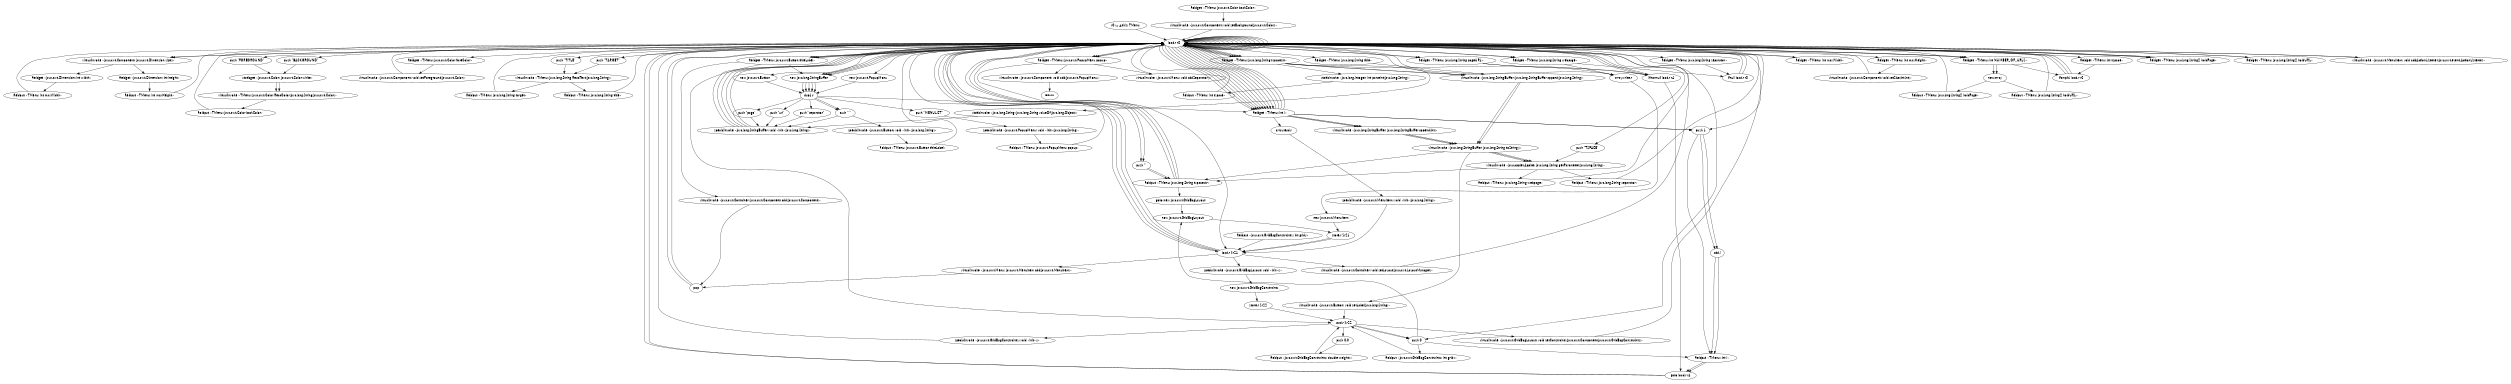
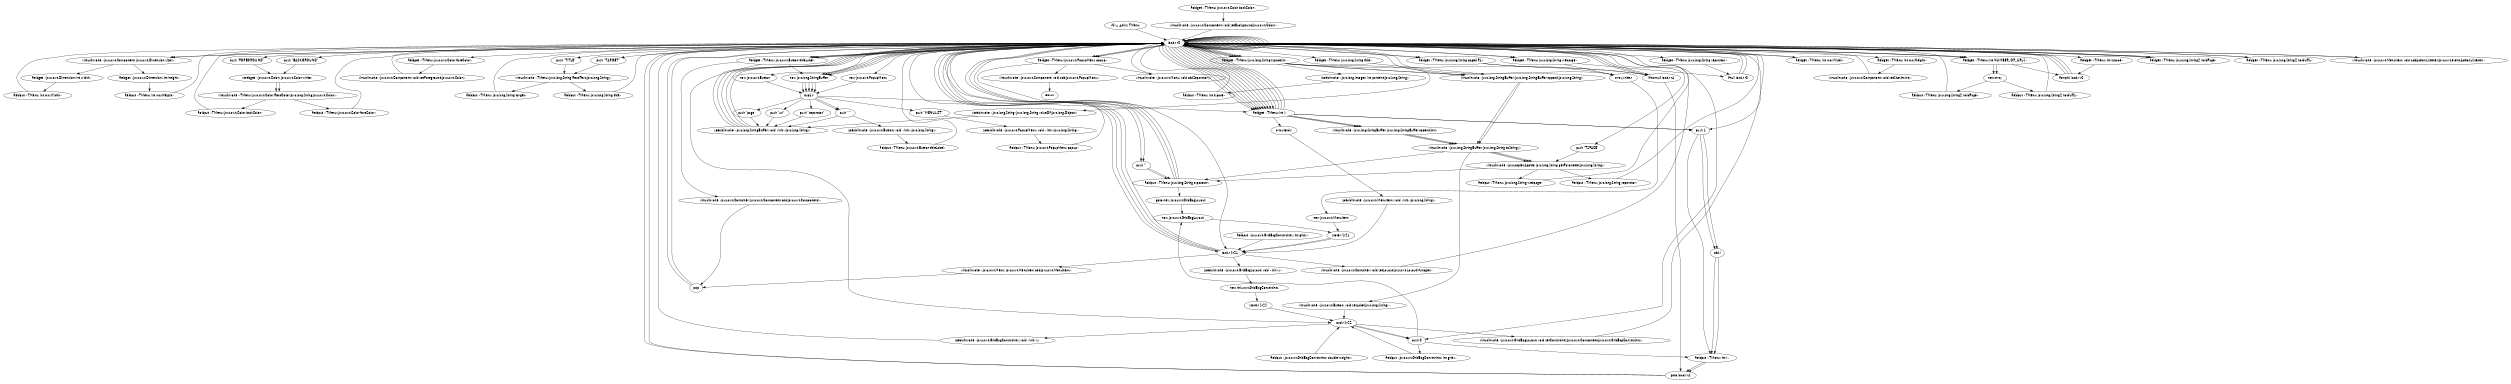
none -> (344, 113)
(1254, 288) -> (1254, 288)
(1343, 341) -> none
